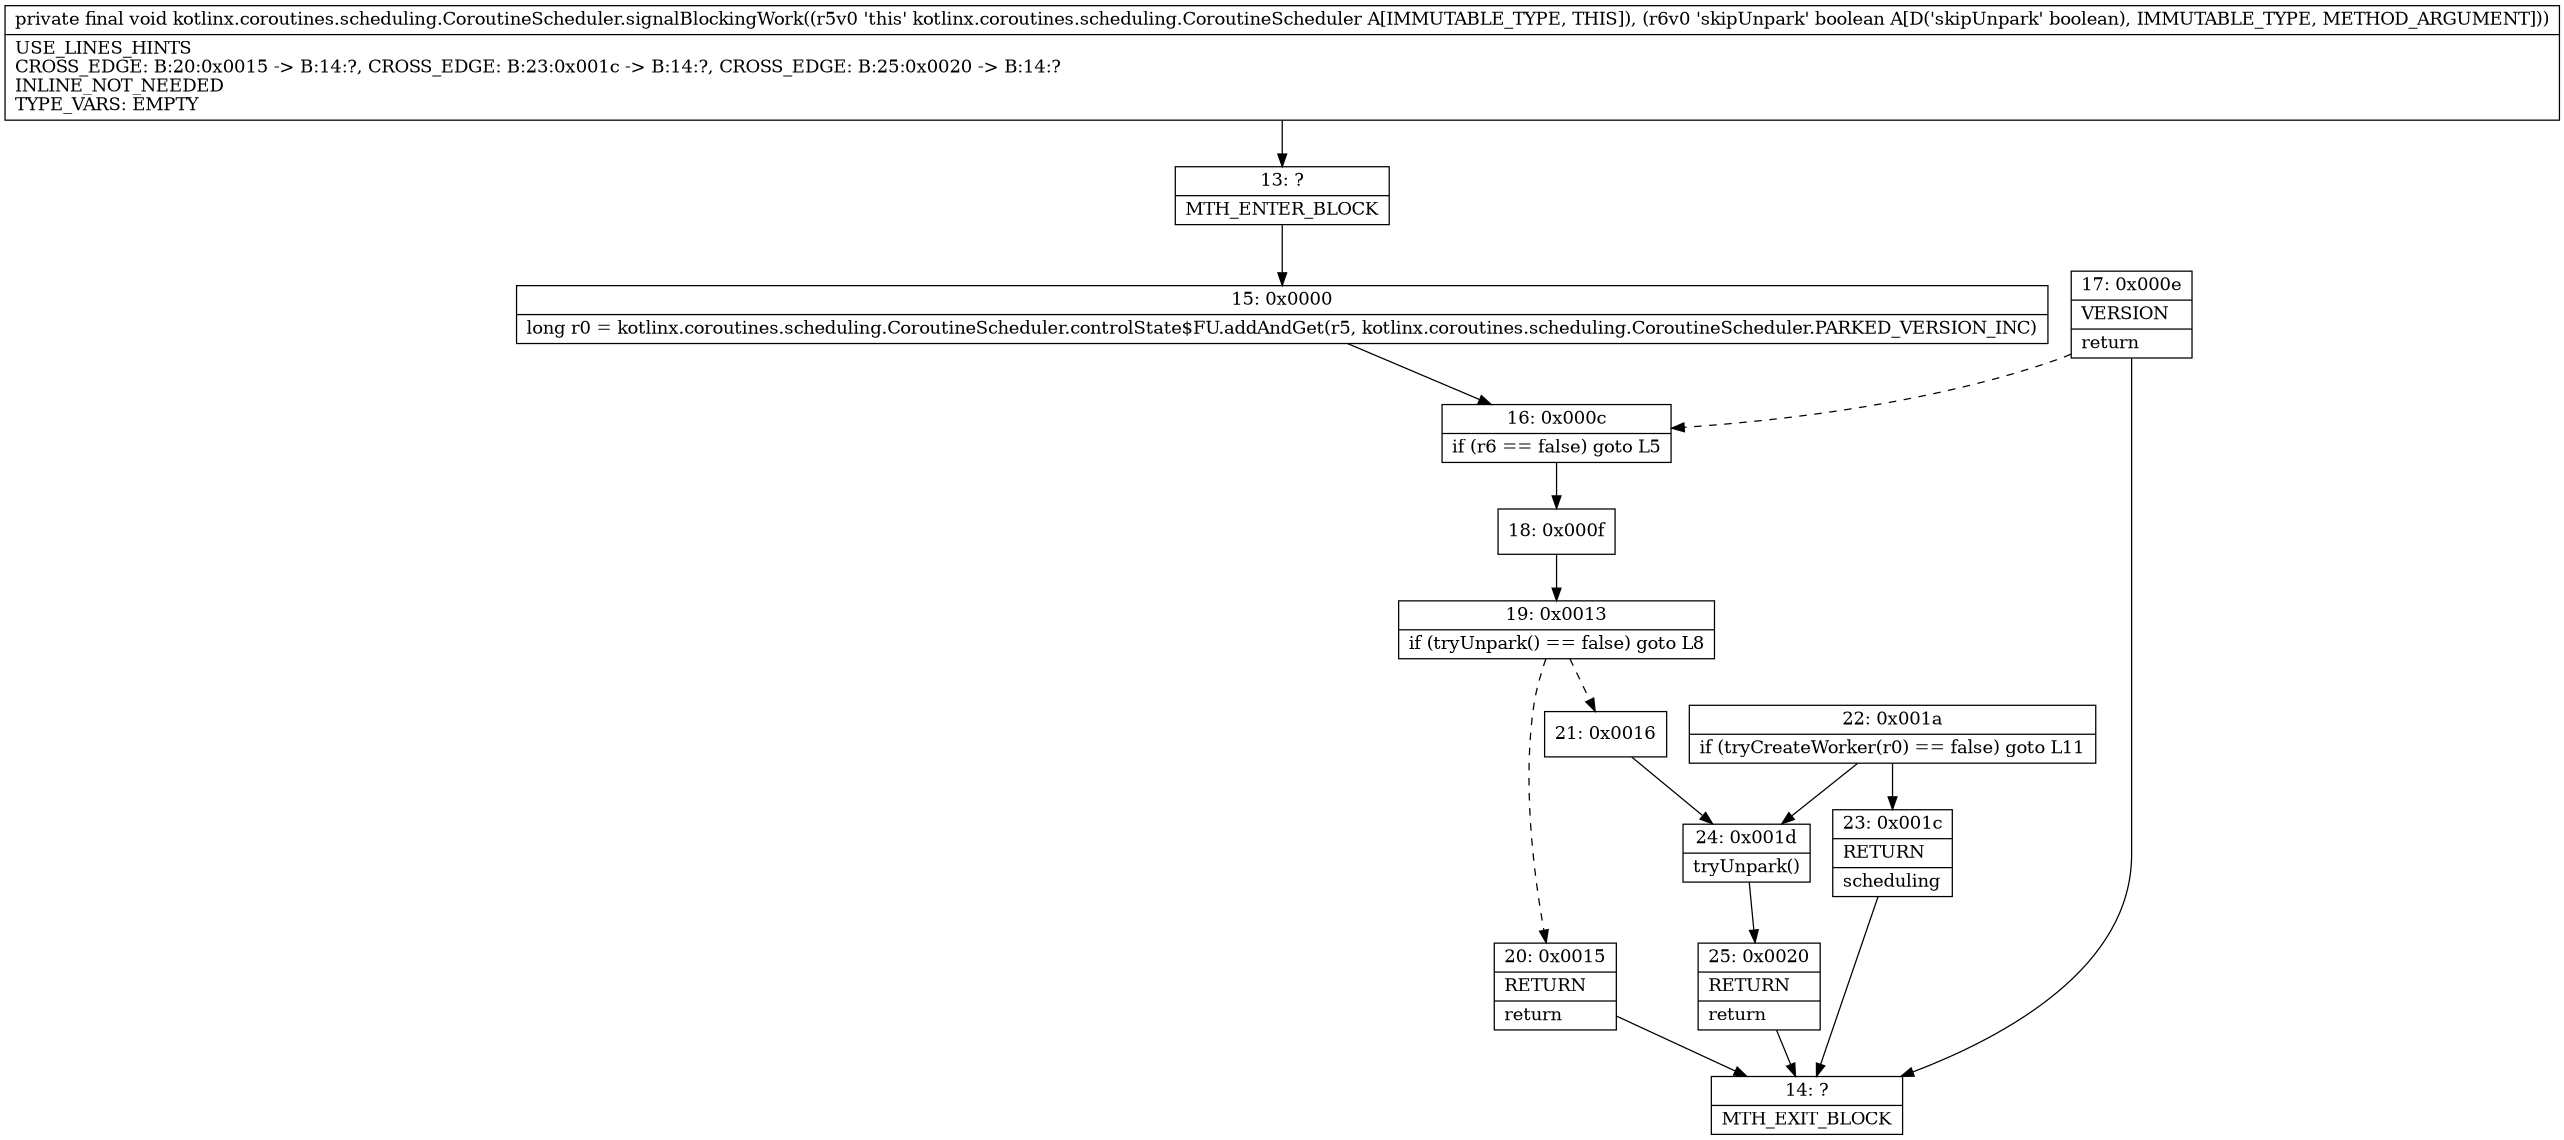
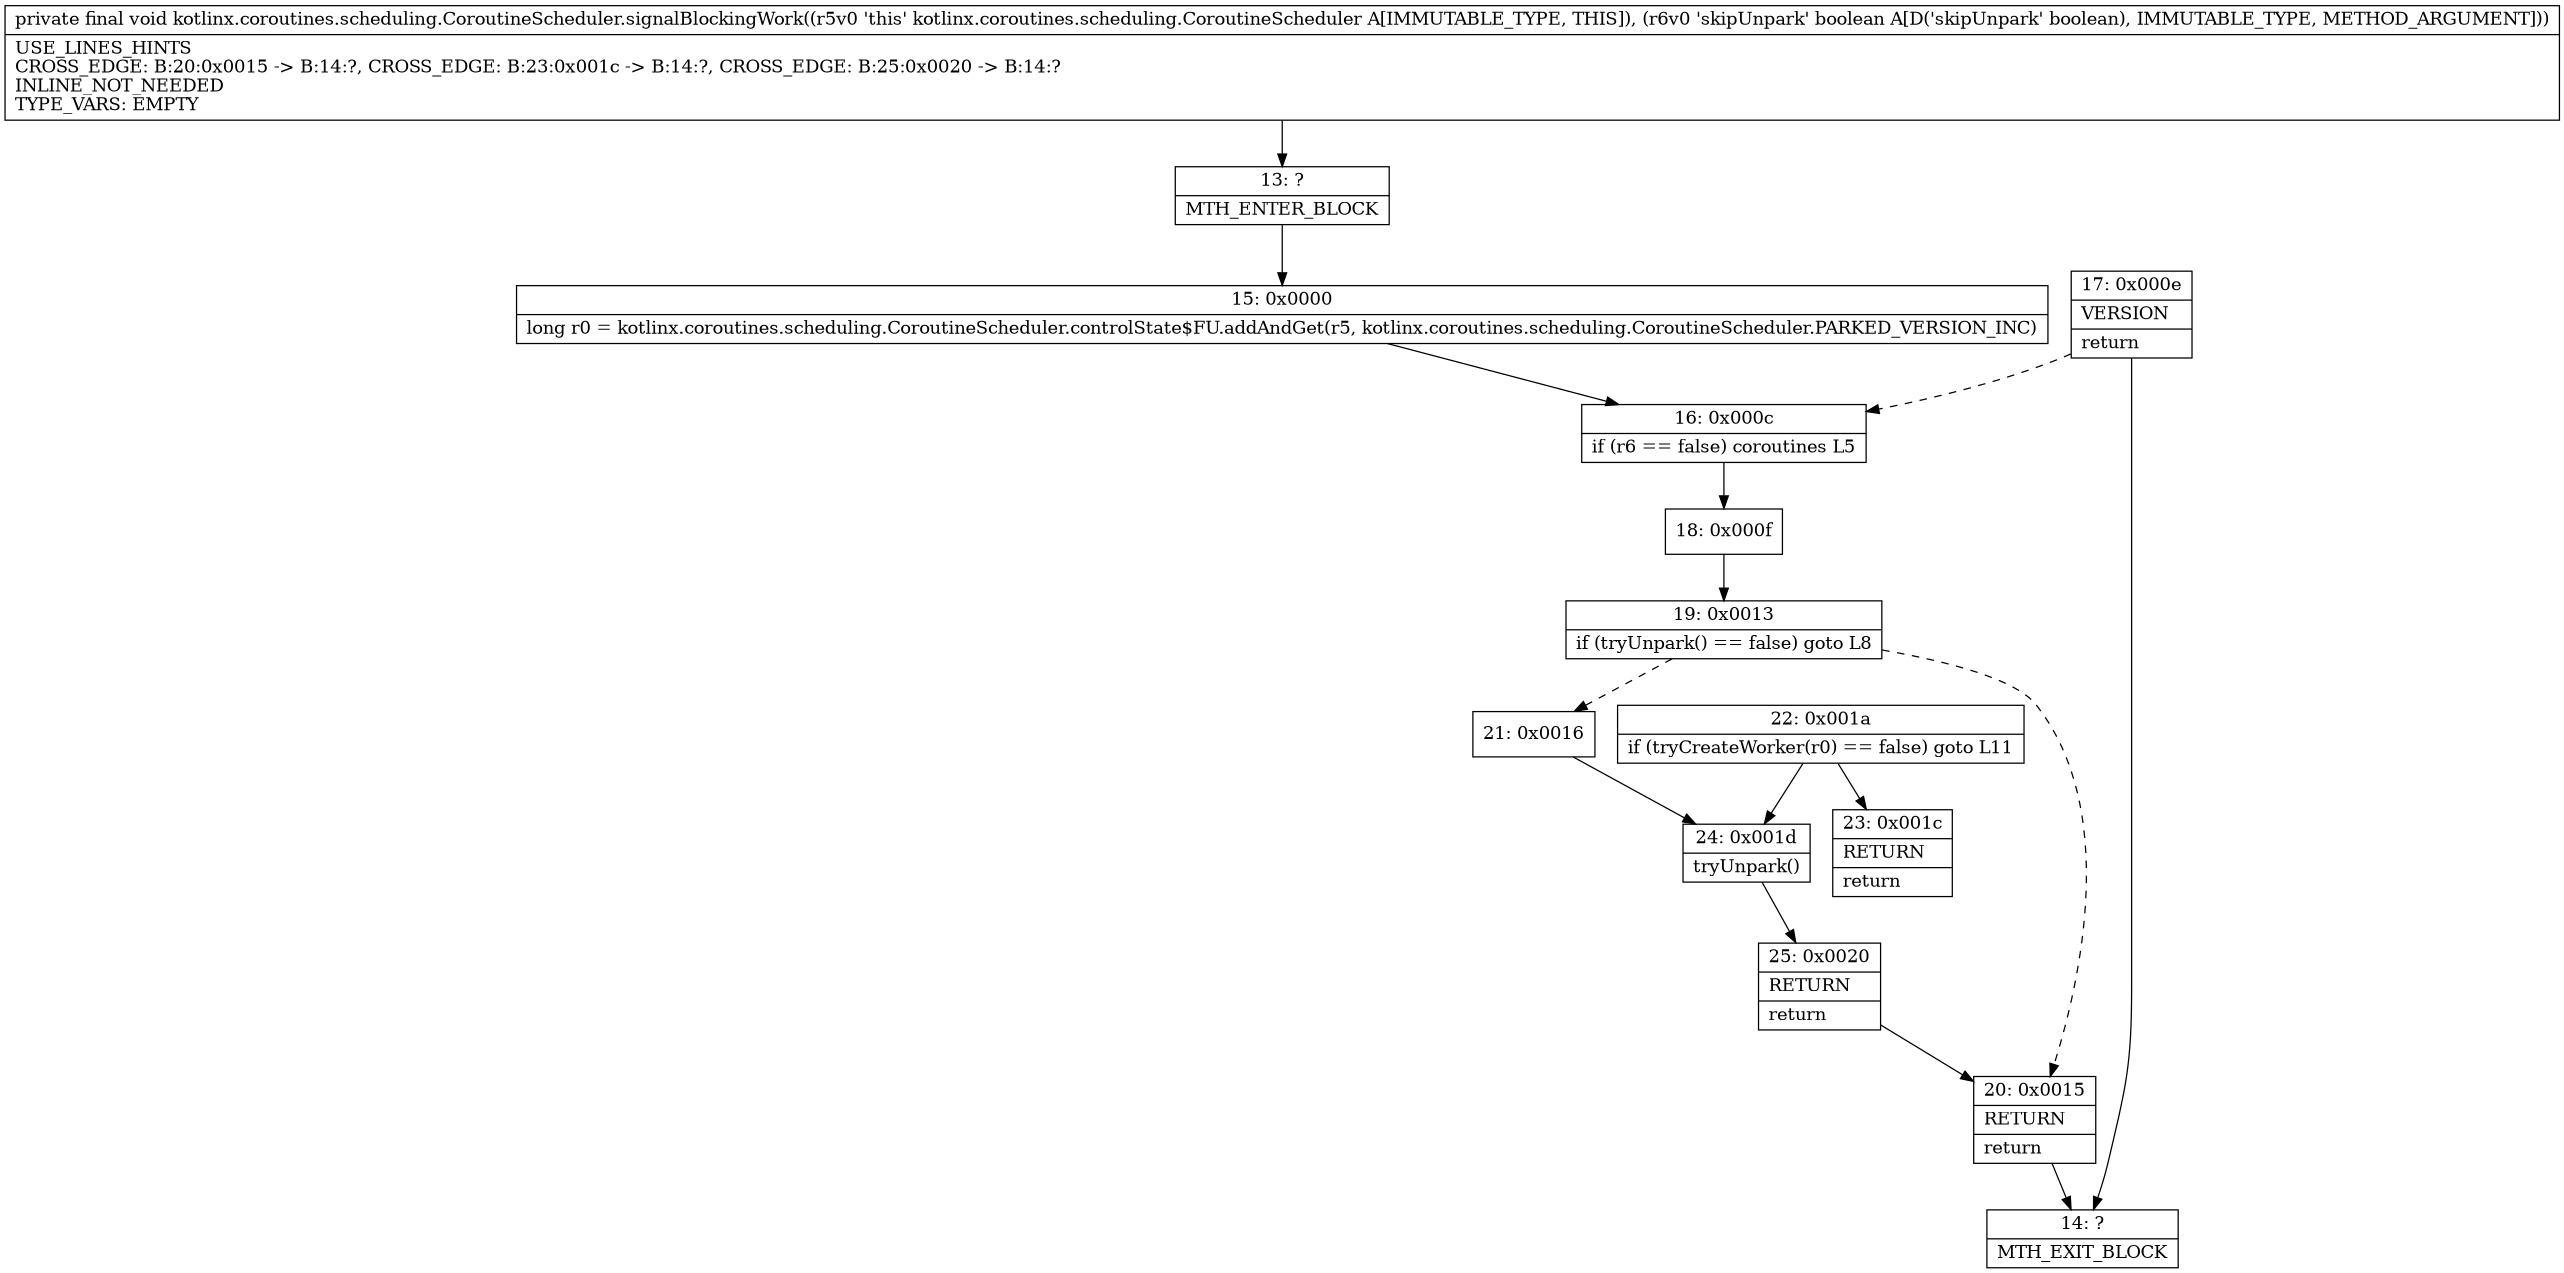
(1557, 447) -> (1724, 447)
(1892, 881) -> (1872, 881)
(1849, 980) -> none
(1784, 1047) -> (1922, 1050)
